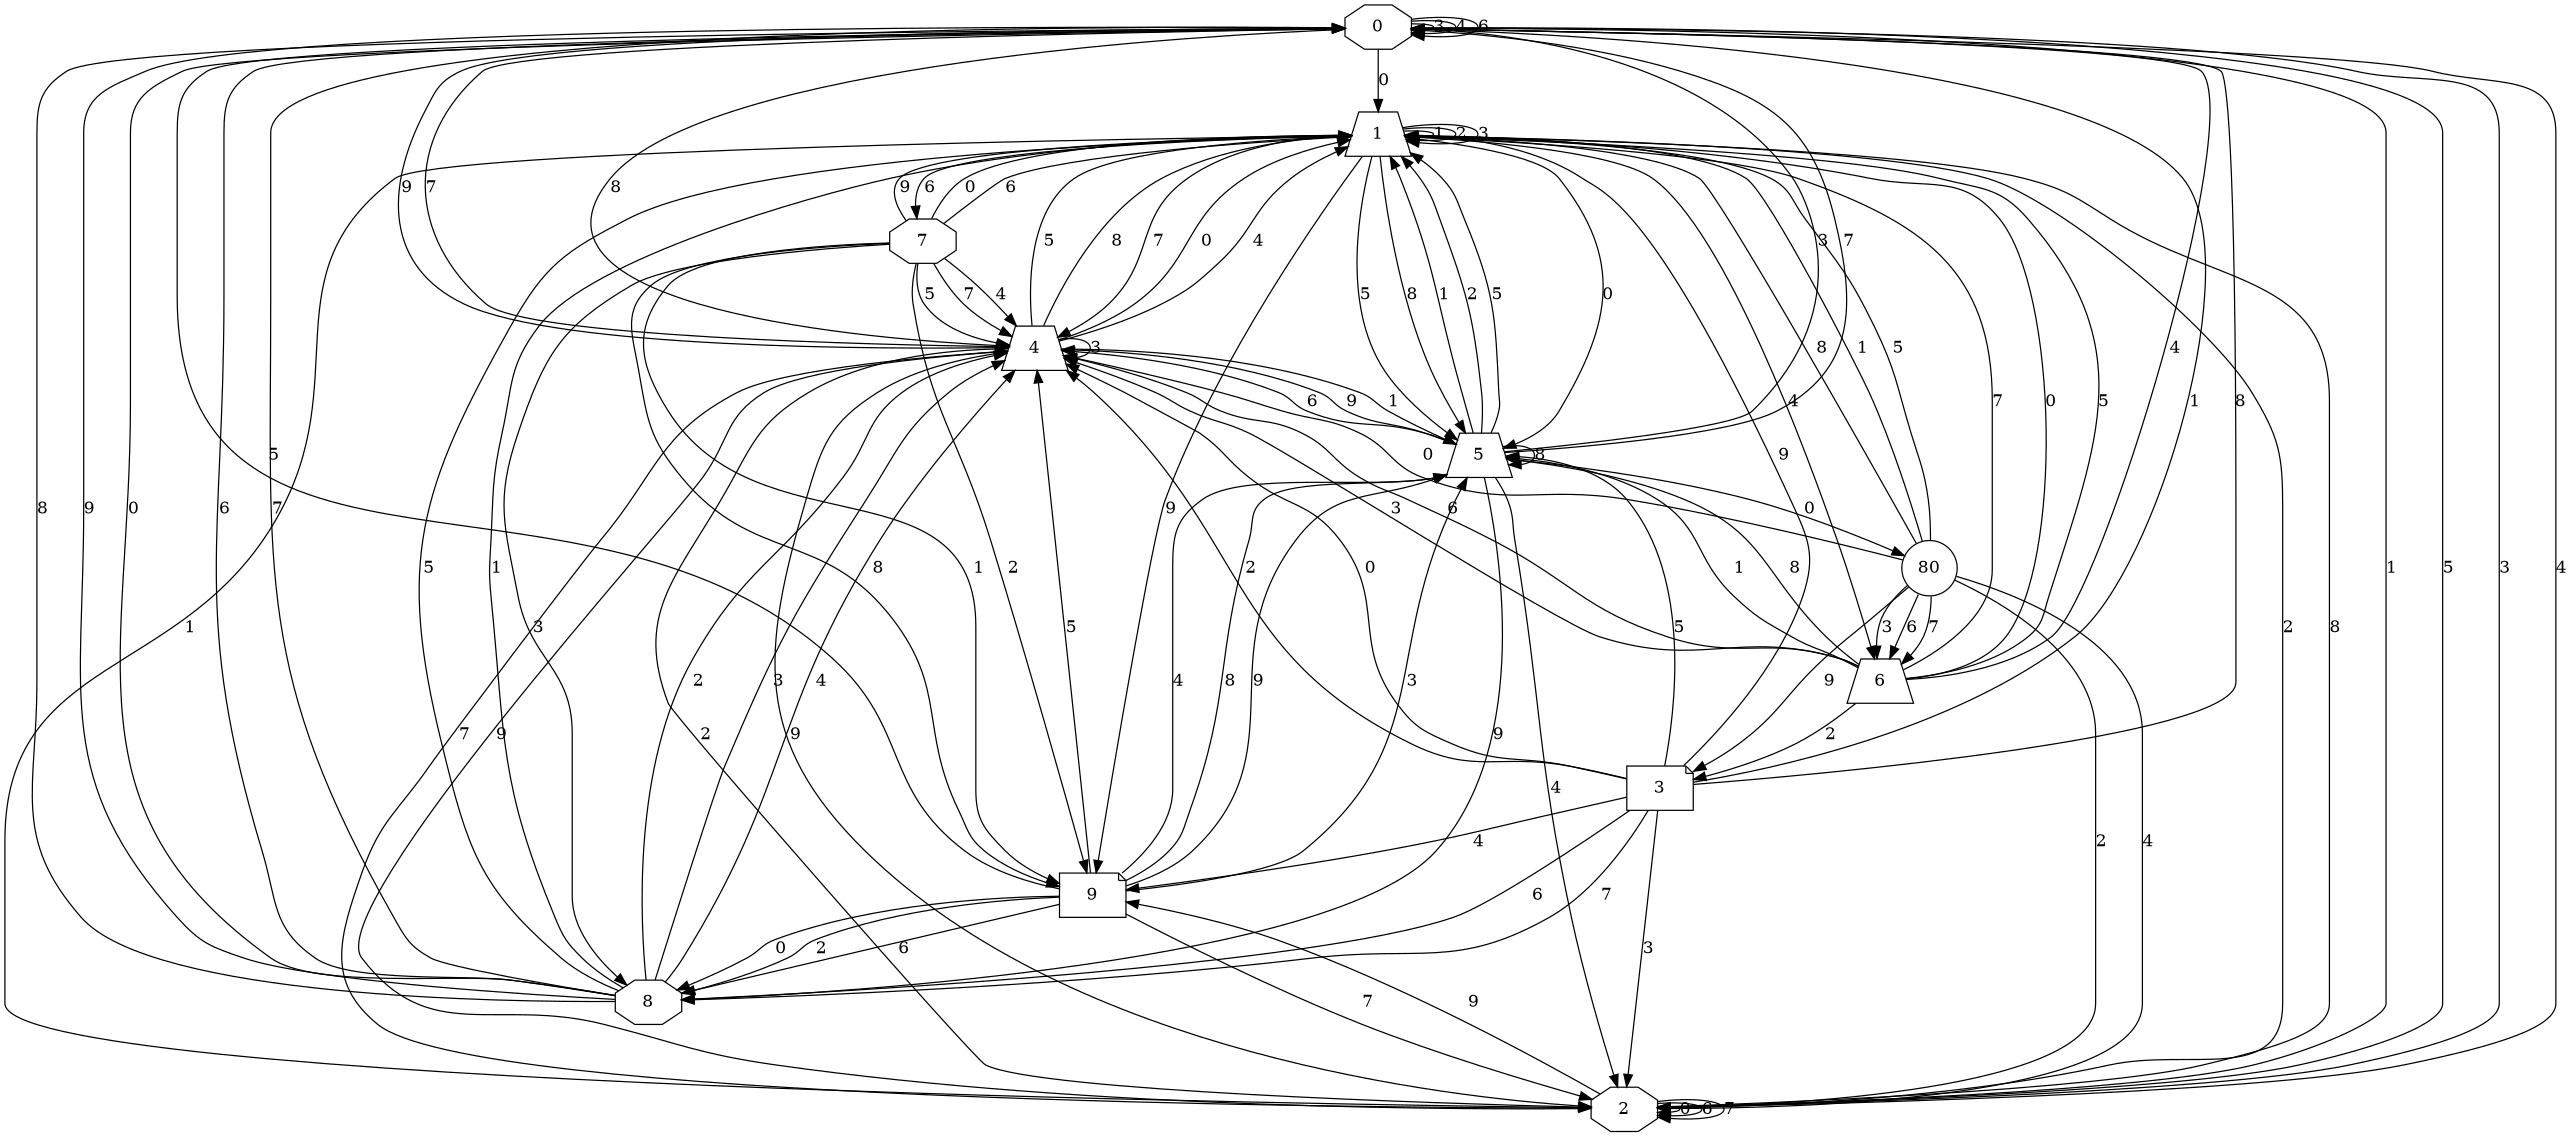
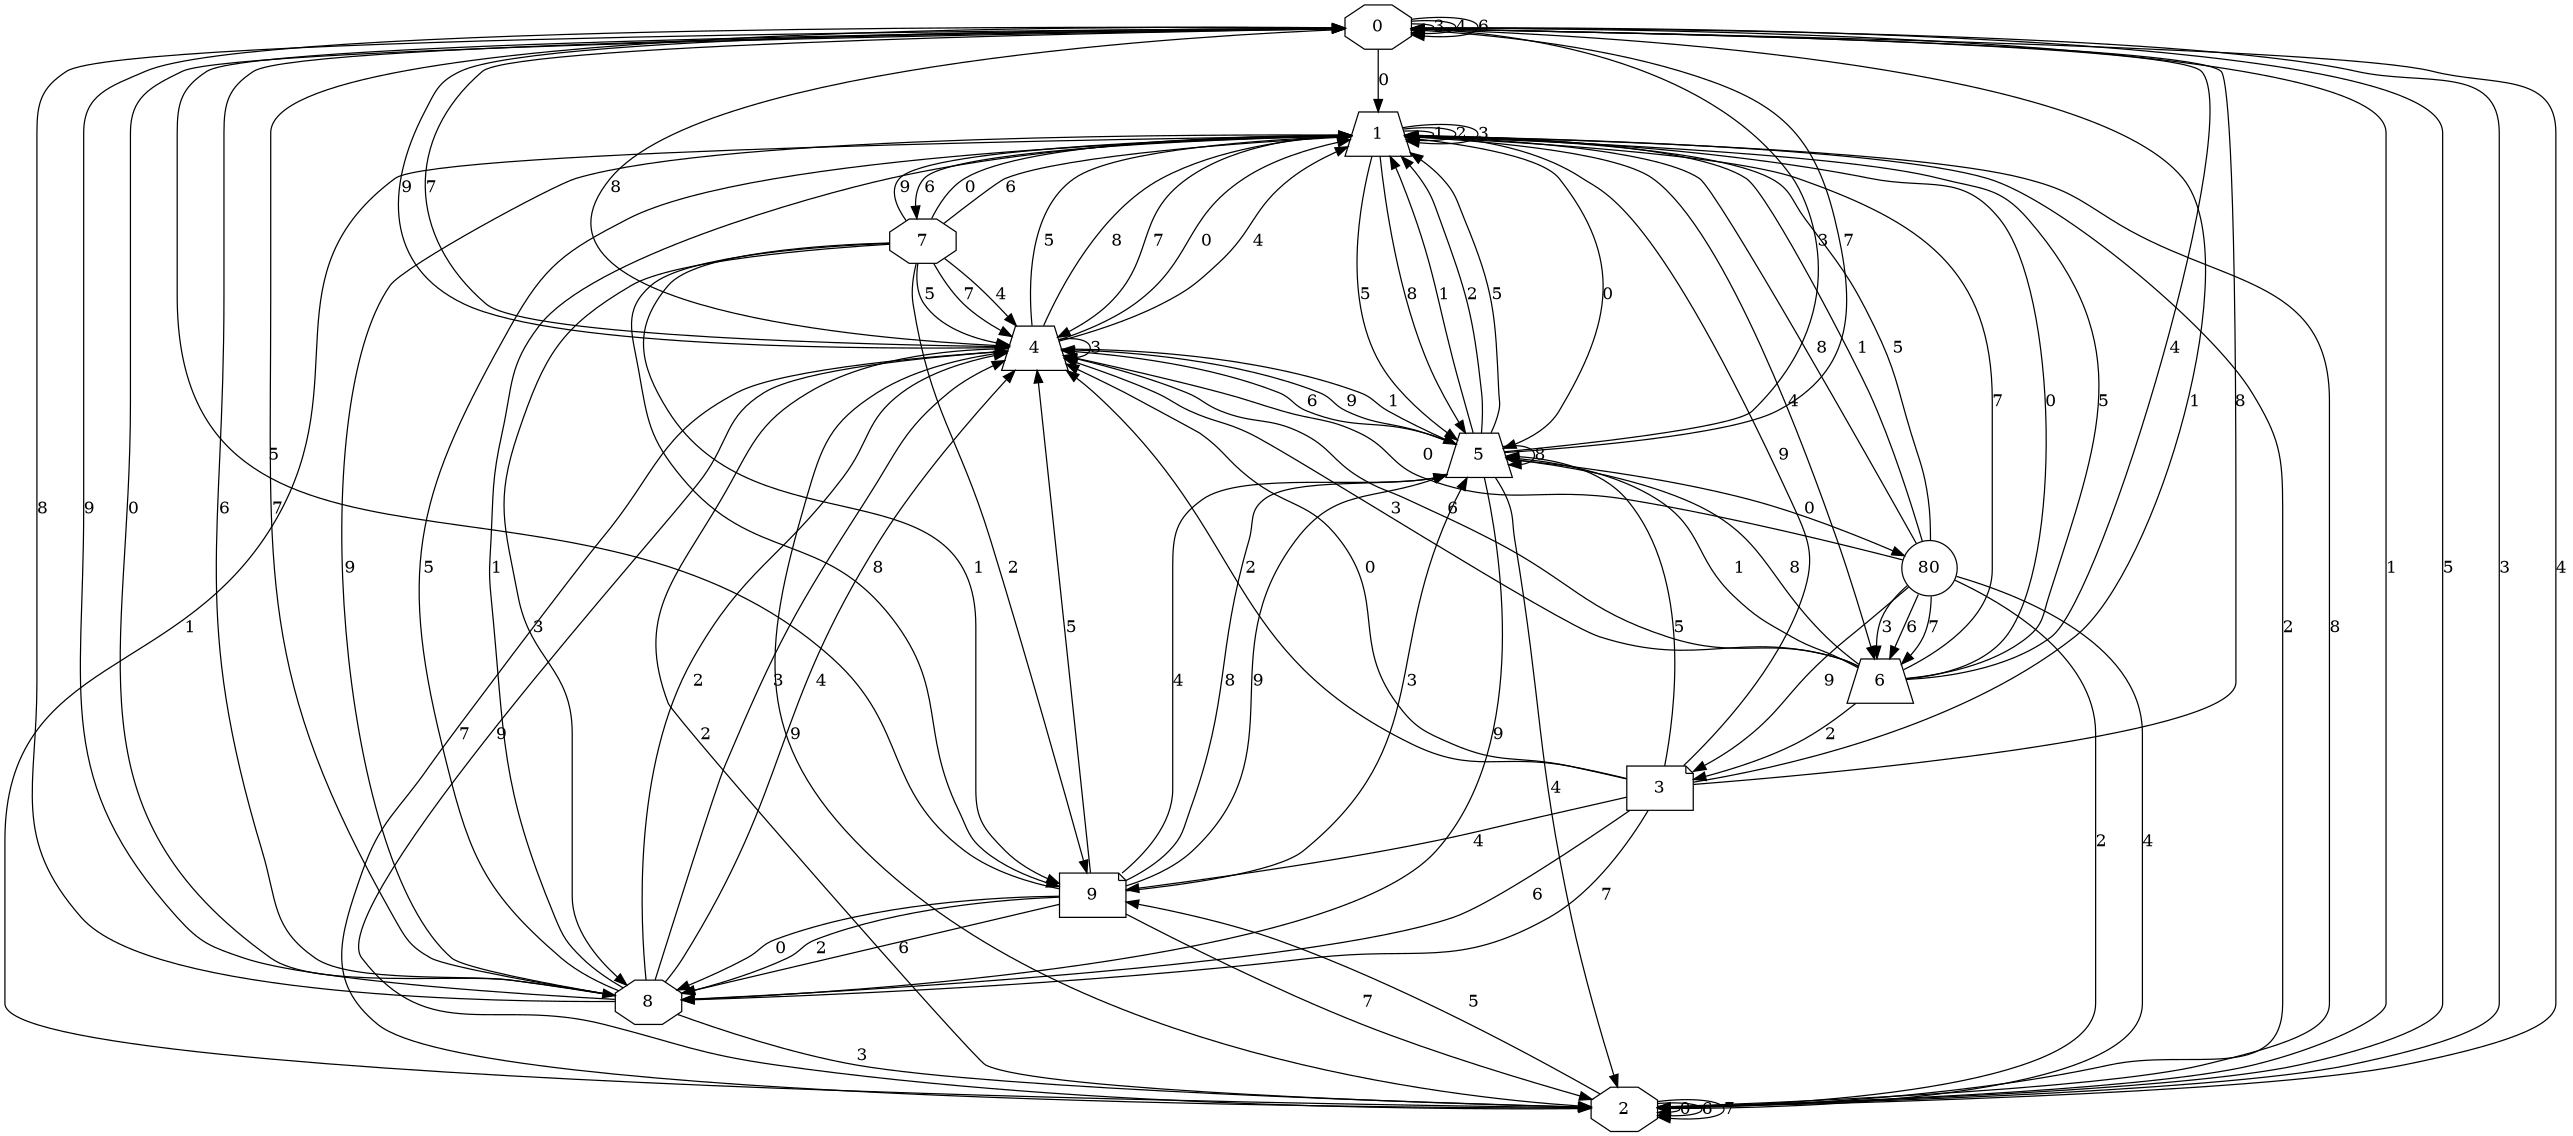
(1178, 468) -> (486, 224)
(1643, 943) -> (1010, 1081)
(1474, 1002) -> (1474, 1002)
